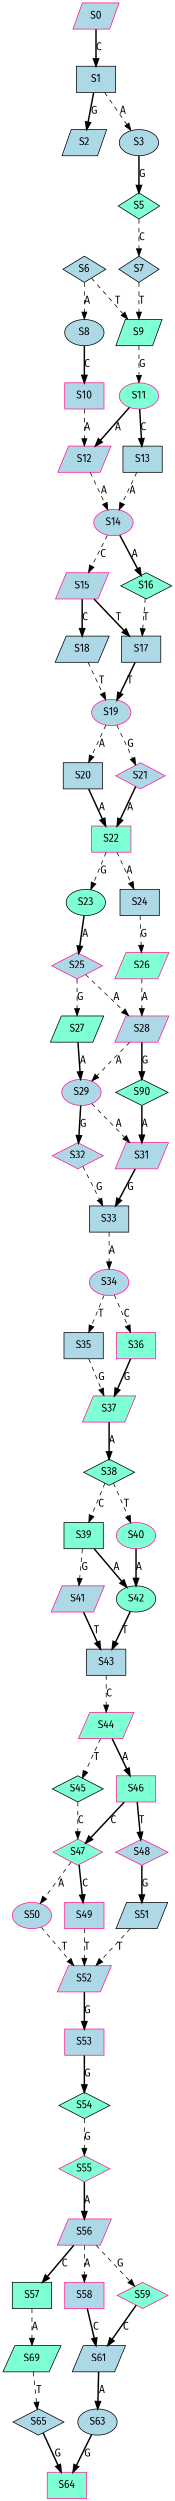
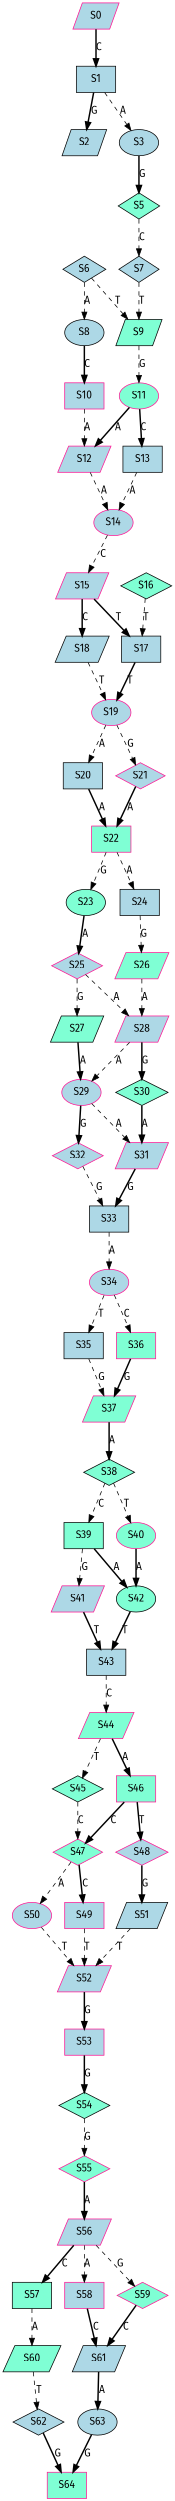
(129, 552) -> none
(142, 1092) -> (142, 1092)
(32, 2359) -> (32, 2359)
(39, 2422) -> (39, 2422)
